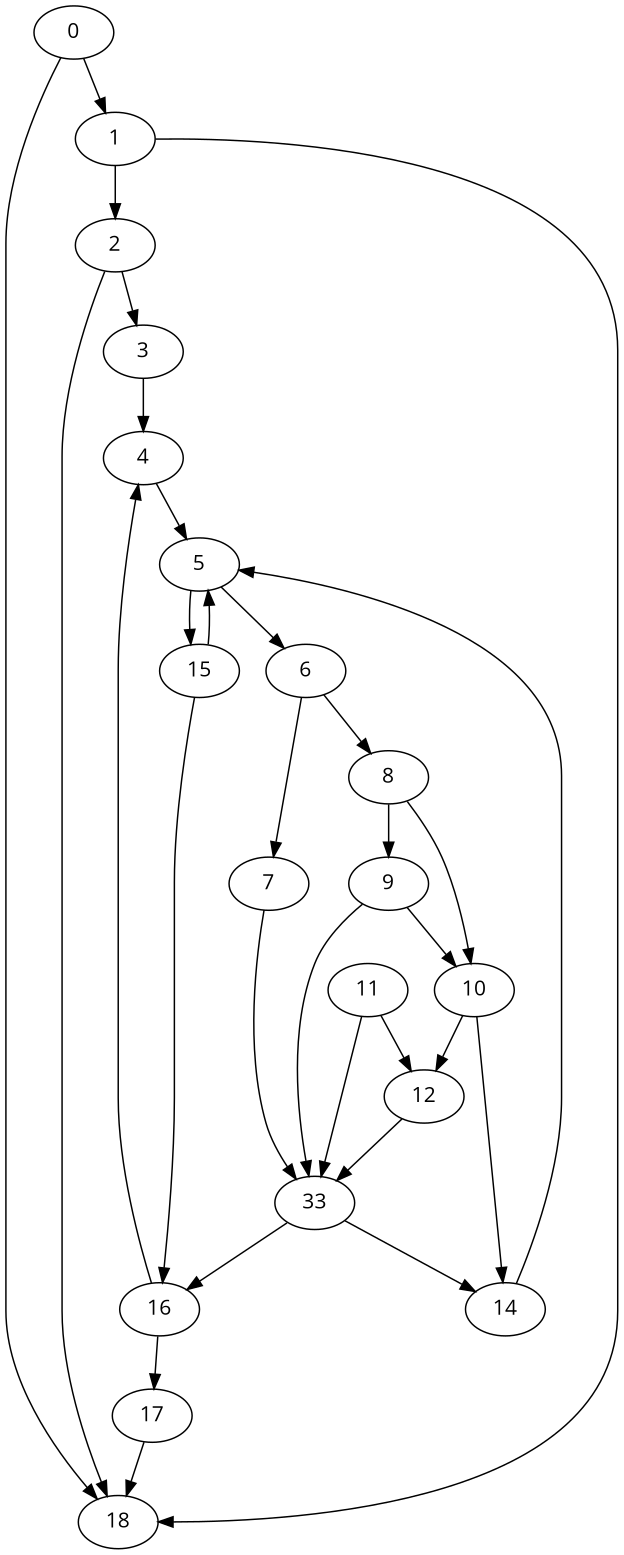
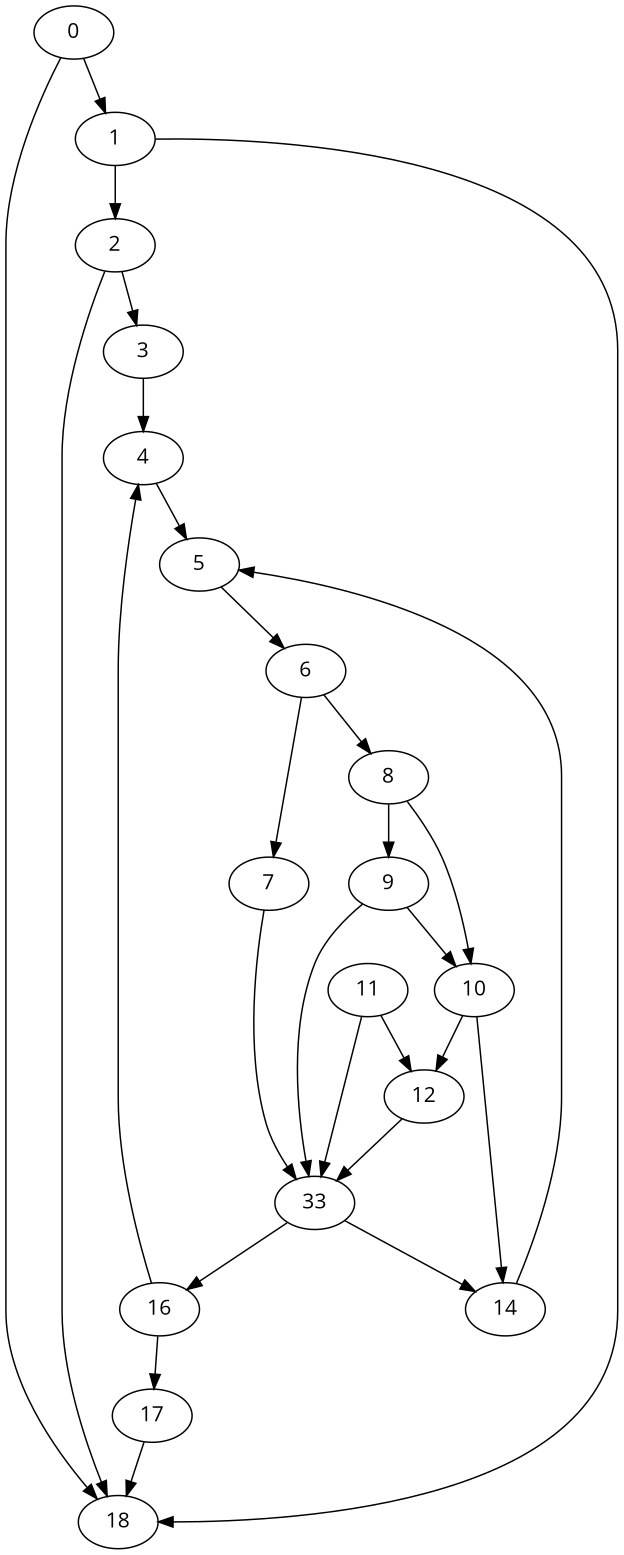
(200, 671) -> none
